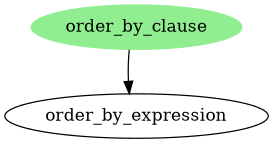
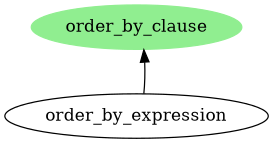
(128, 66) -> (145, 78)
